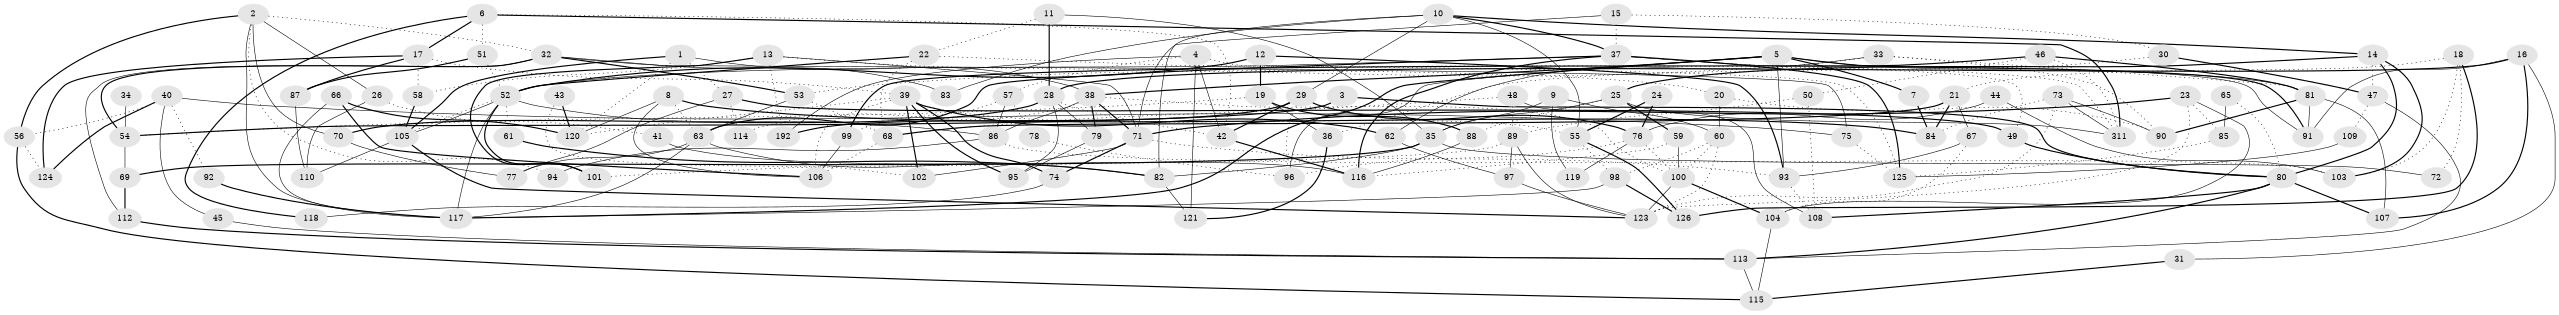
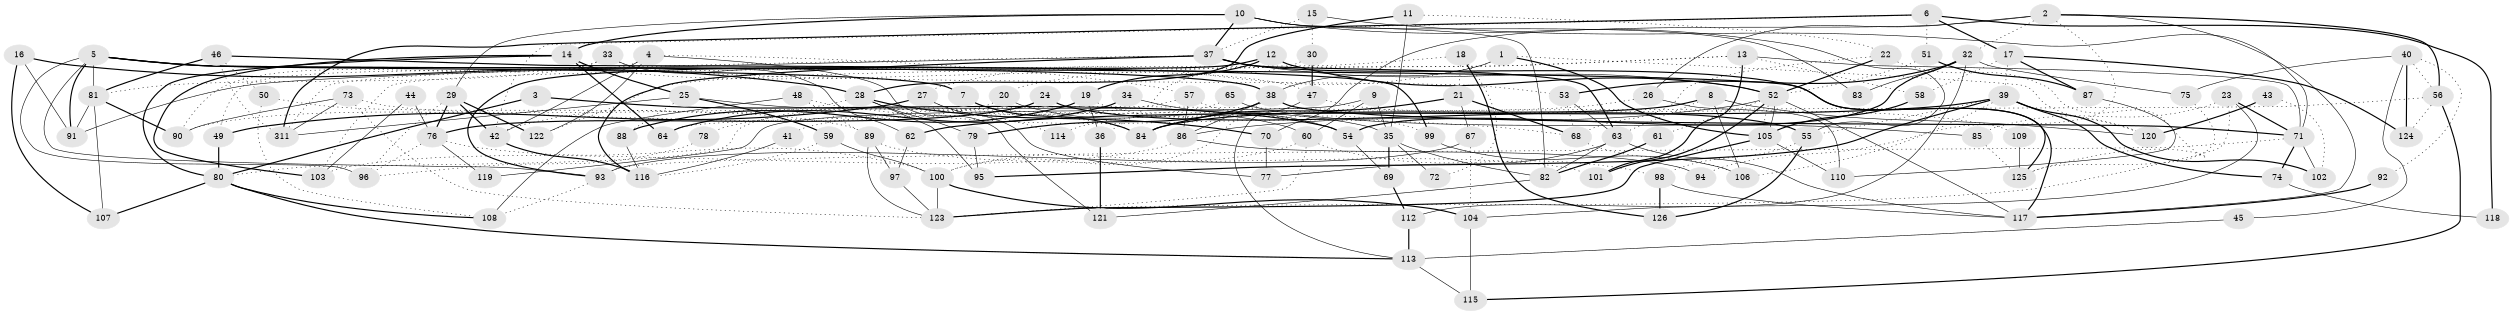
(336, 96) -> none
none -> (663, 137)
(783, 137) -> (537, 137)
(2180, 260) -> none
